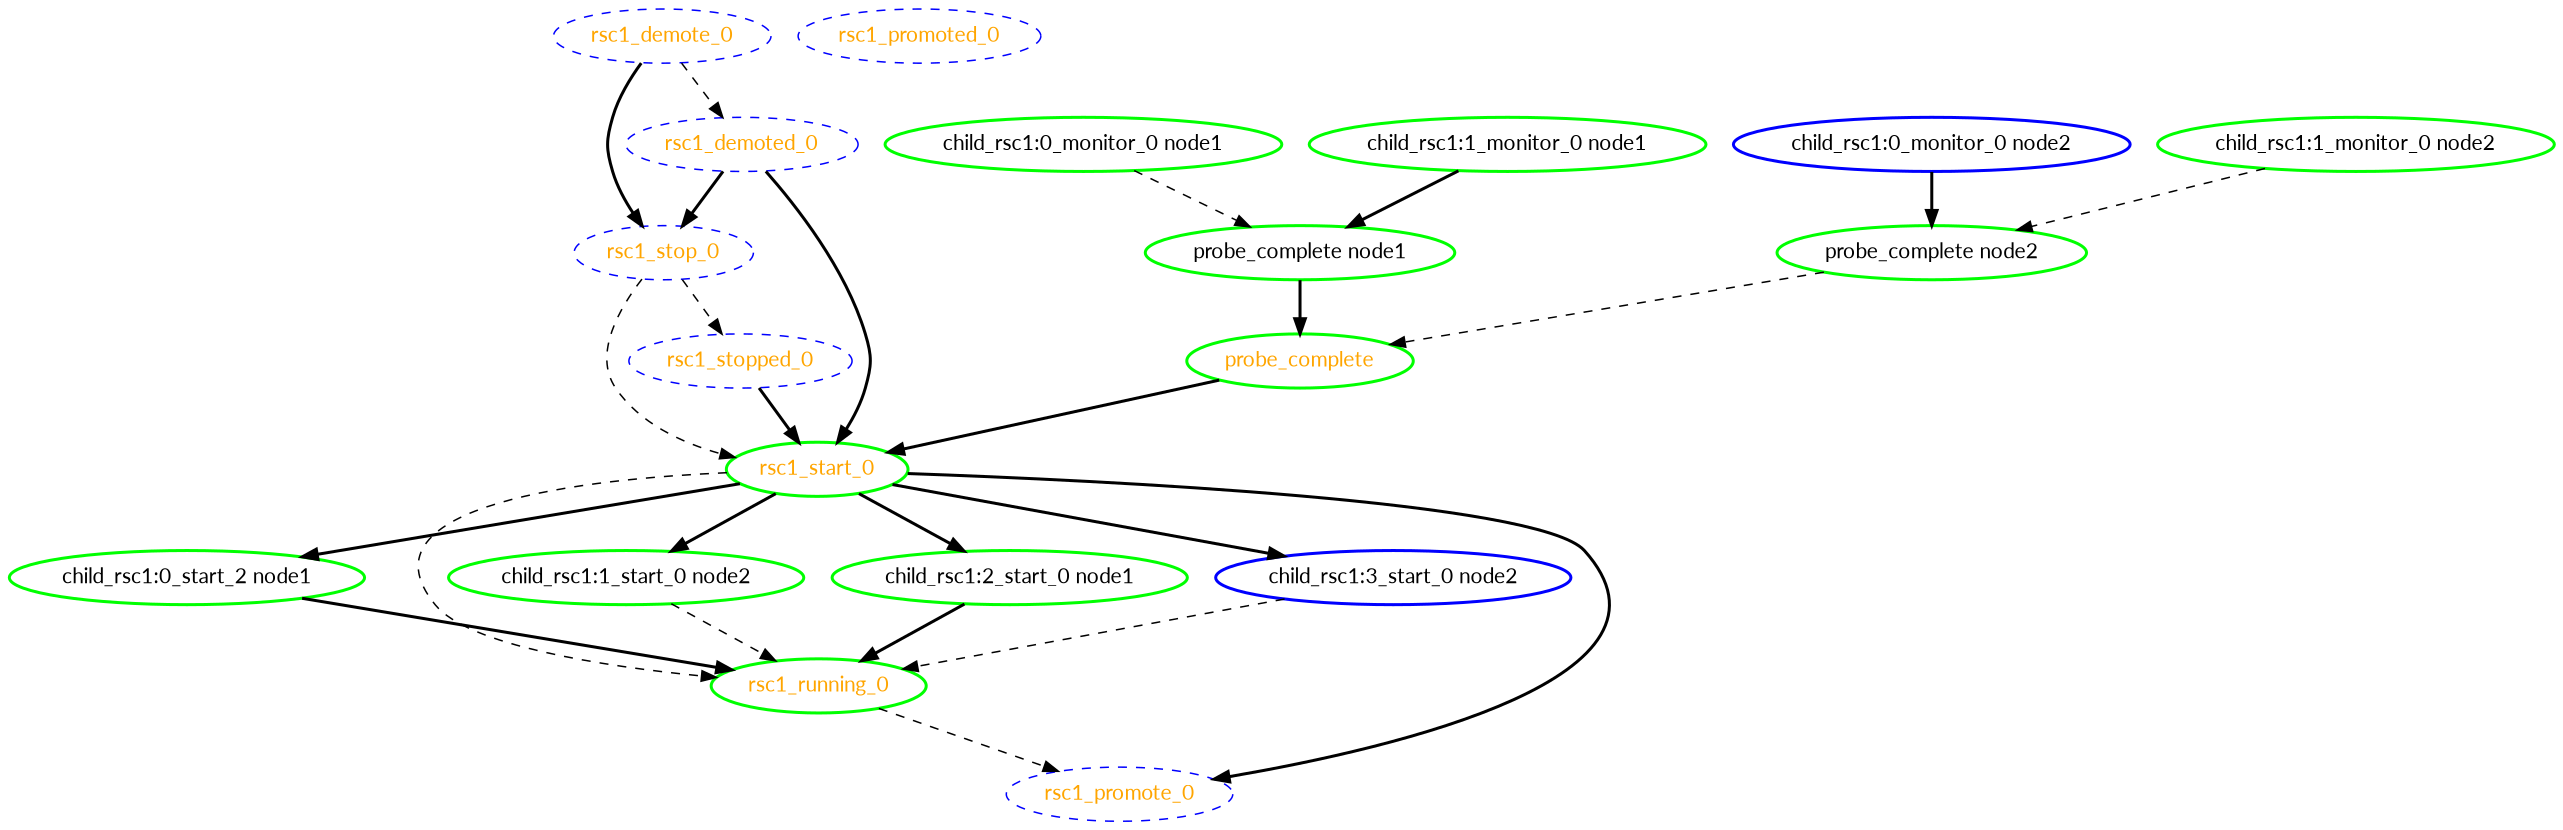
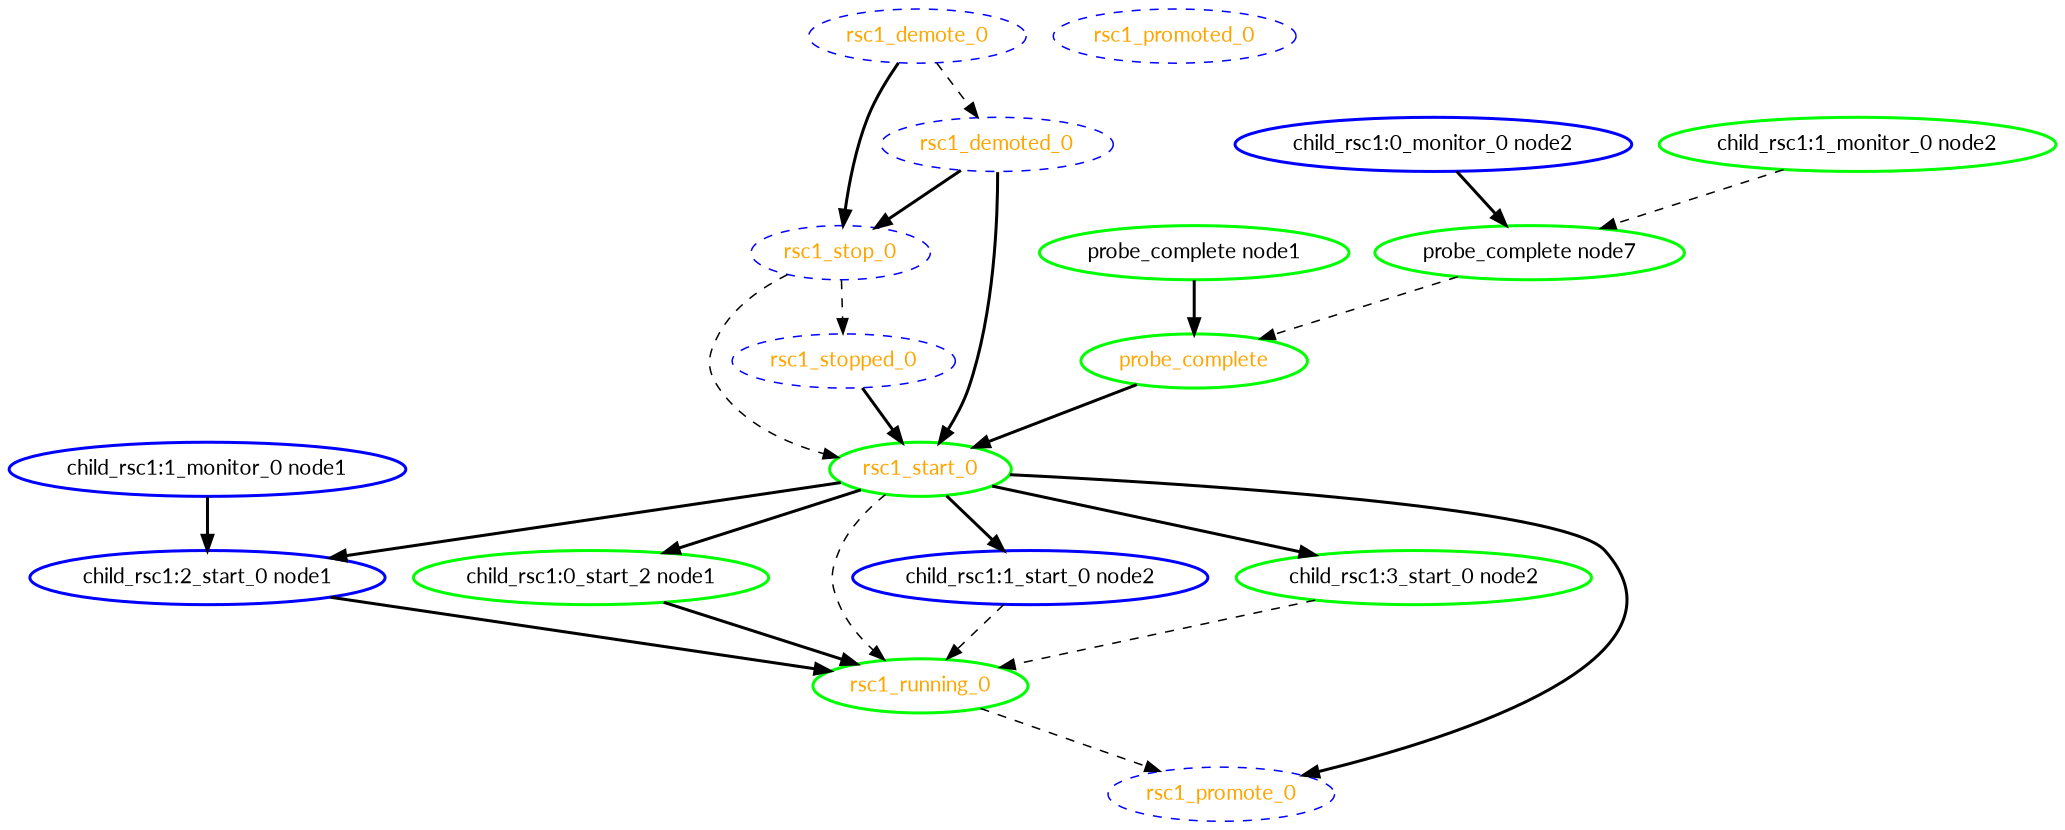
(1083, 144) -> none
(1508, 144) -> (207, 469)
(1410, 195) -> (207, 516)
(1932, 253) -> (1530, 253)
(626, 578) -> (1030, 578)
(1010, 578) -> (207, 578)
(1393, 578) -> (1414, 578)
